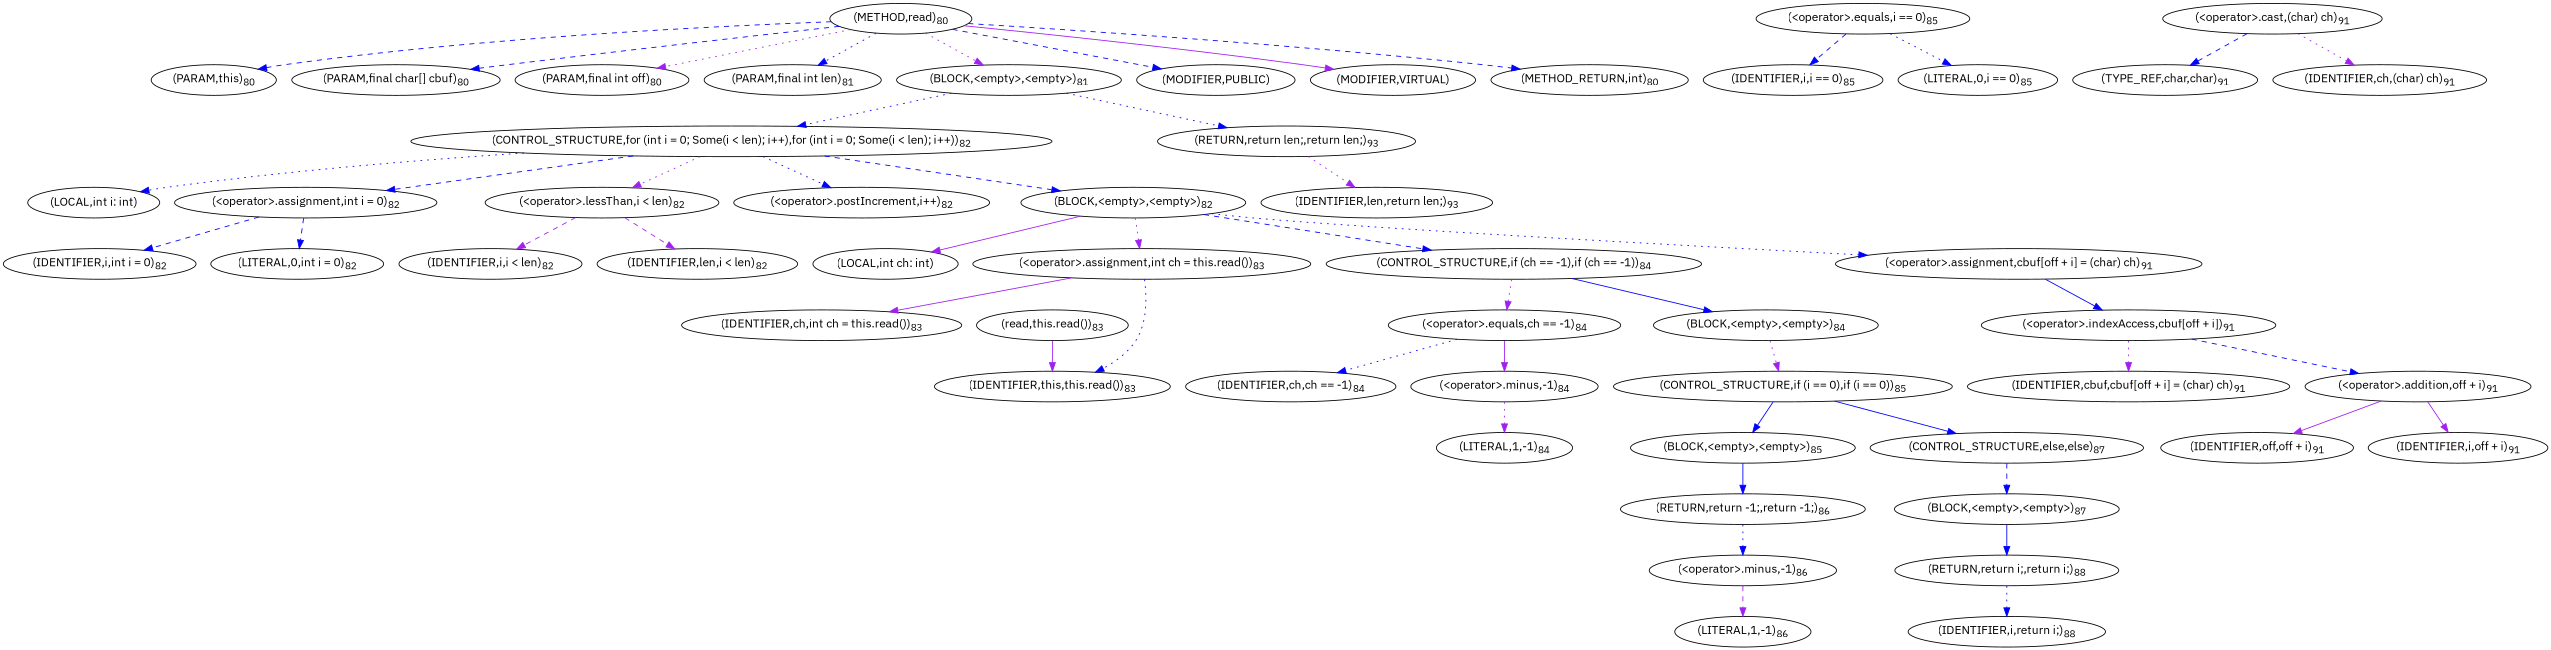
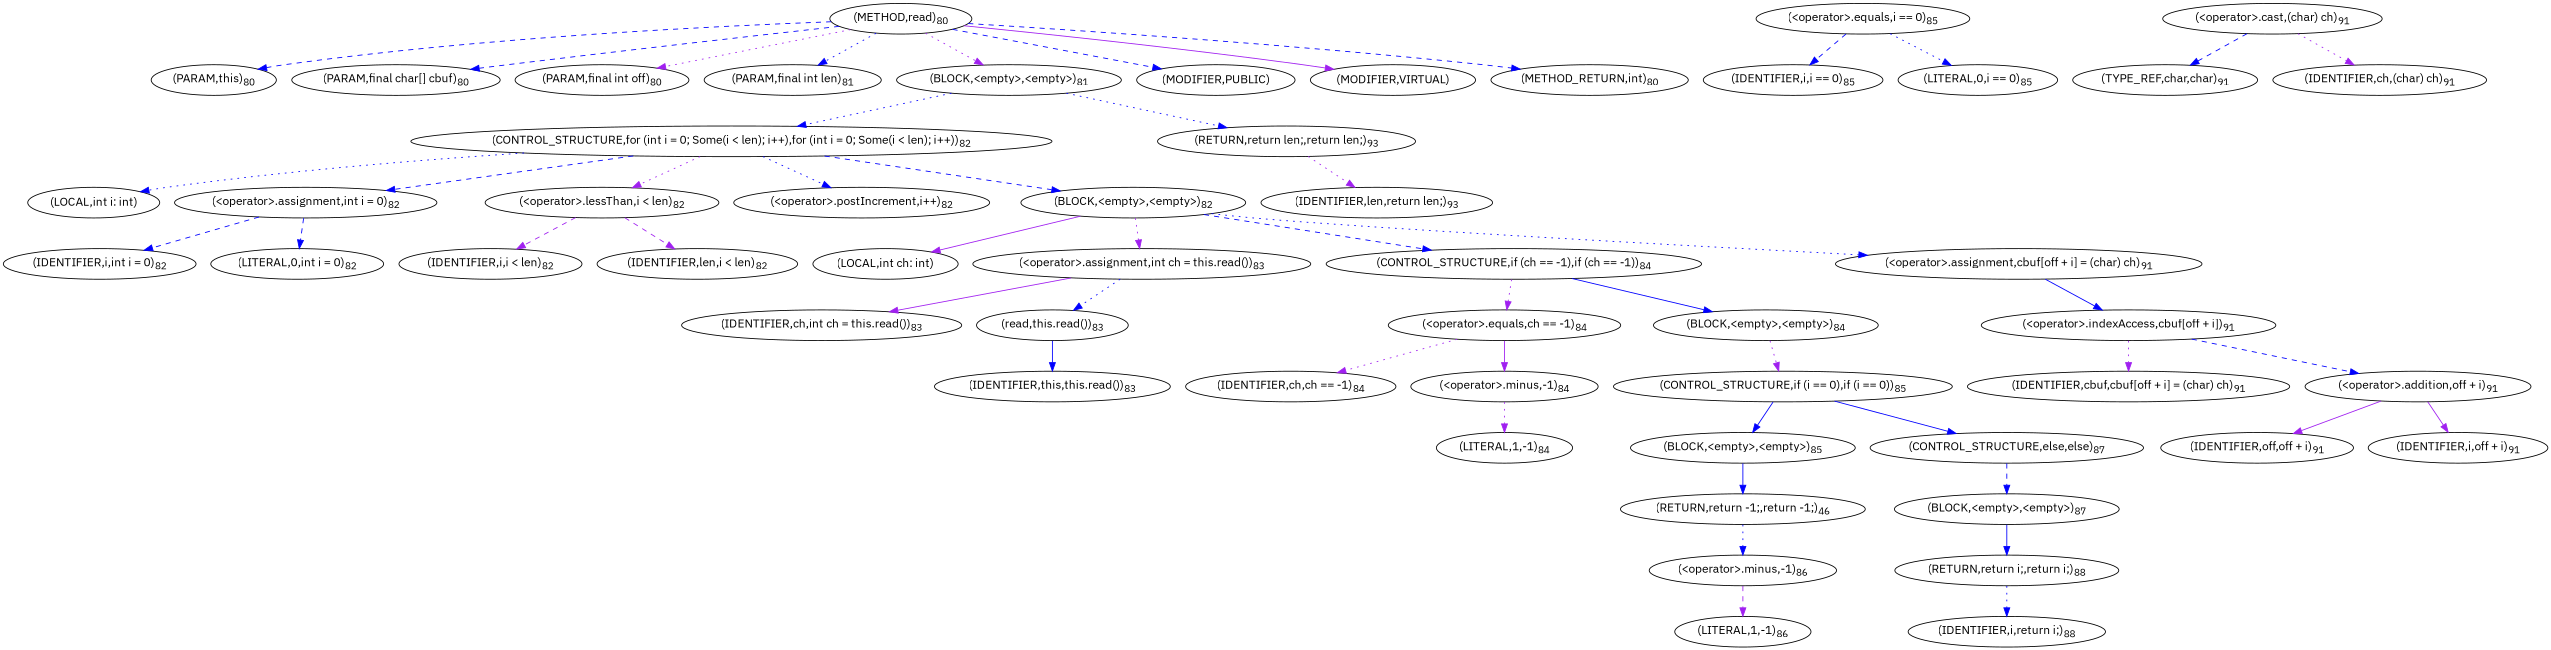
(1140, 332) -> (1100, 292)
(1052, 352) -> (1052, 352)
(1401, 355) -> (1401, 355)
(1824, 508) -> (1824, 508)
